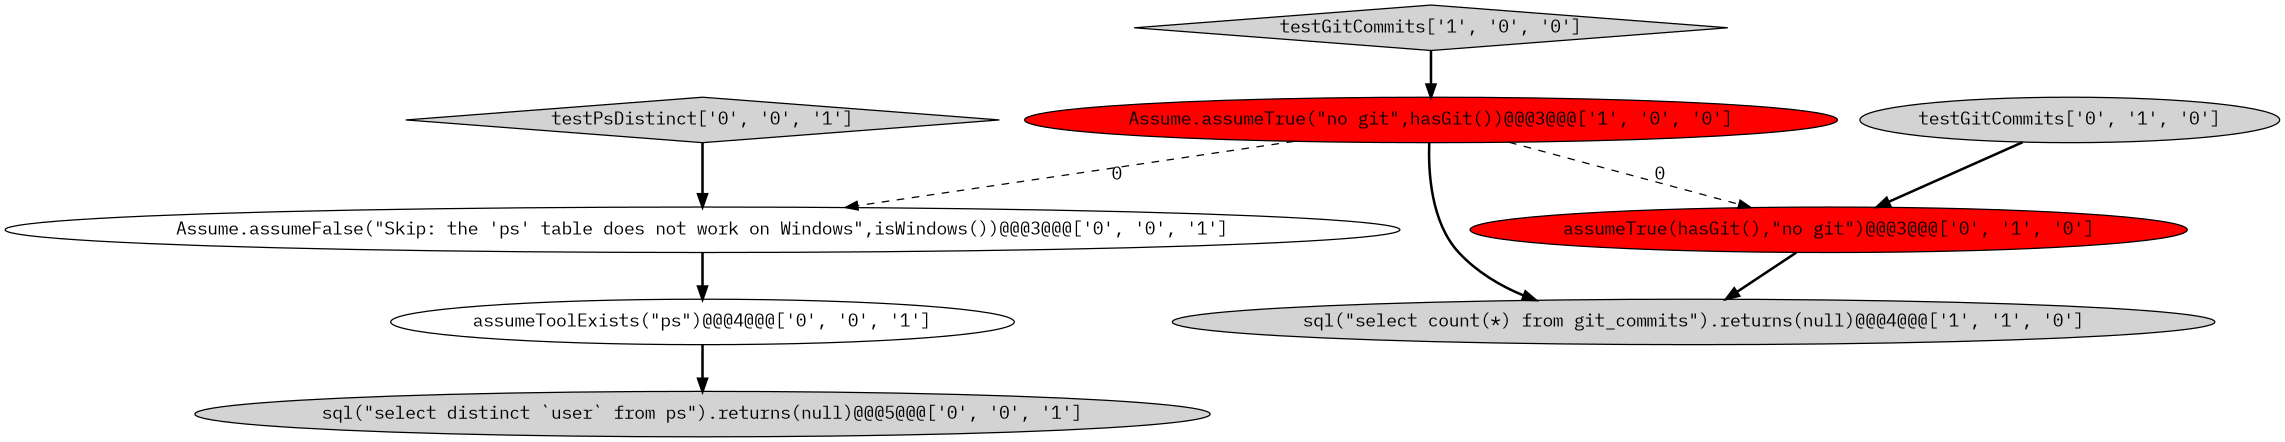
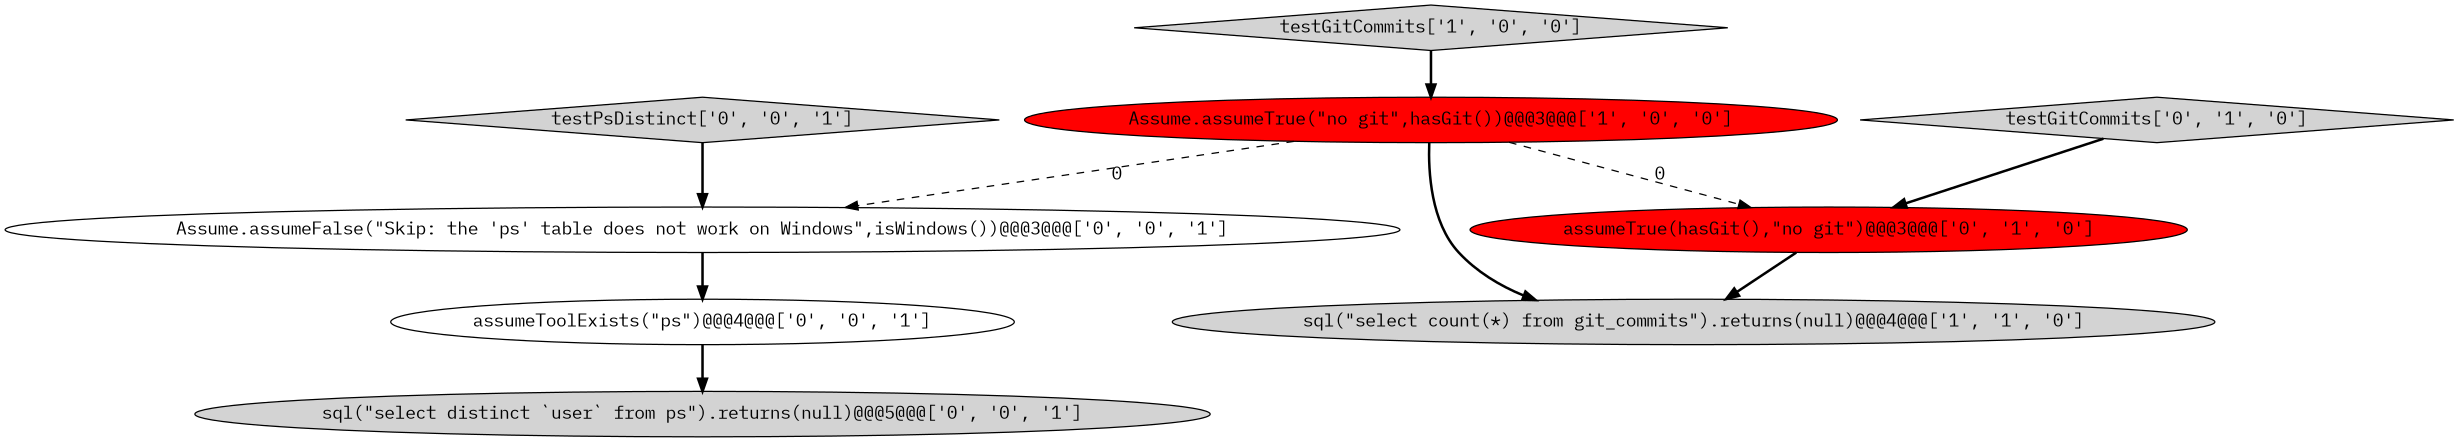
(2070, 120) -> (2157, 120)
